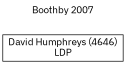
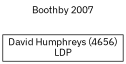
(63, 48) -> (63, 48)
